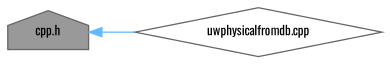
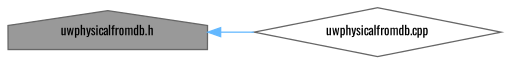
(48, 32) -> (108, 32)
